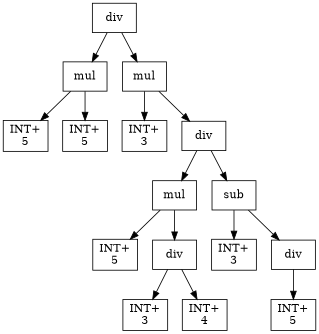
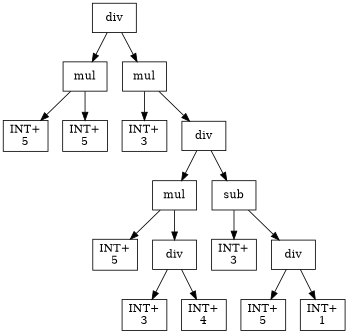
none -> (323, 315)
